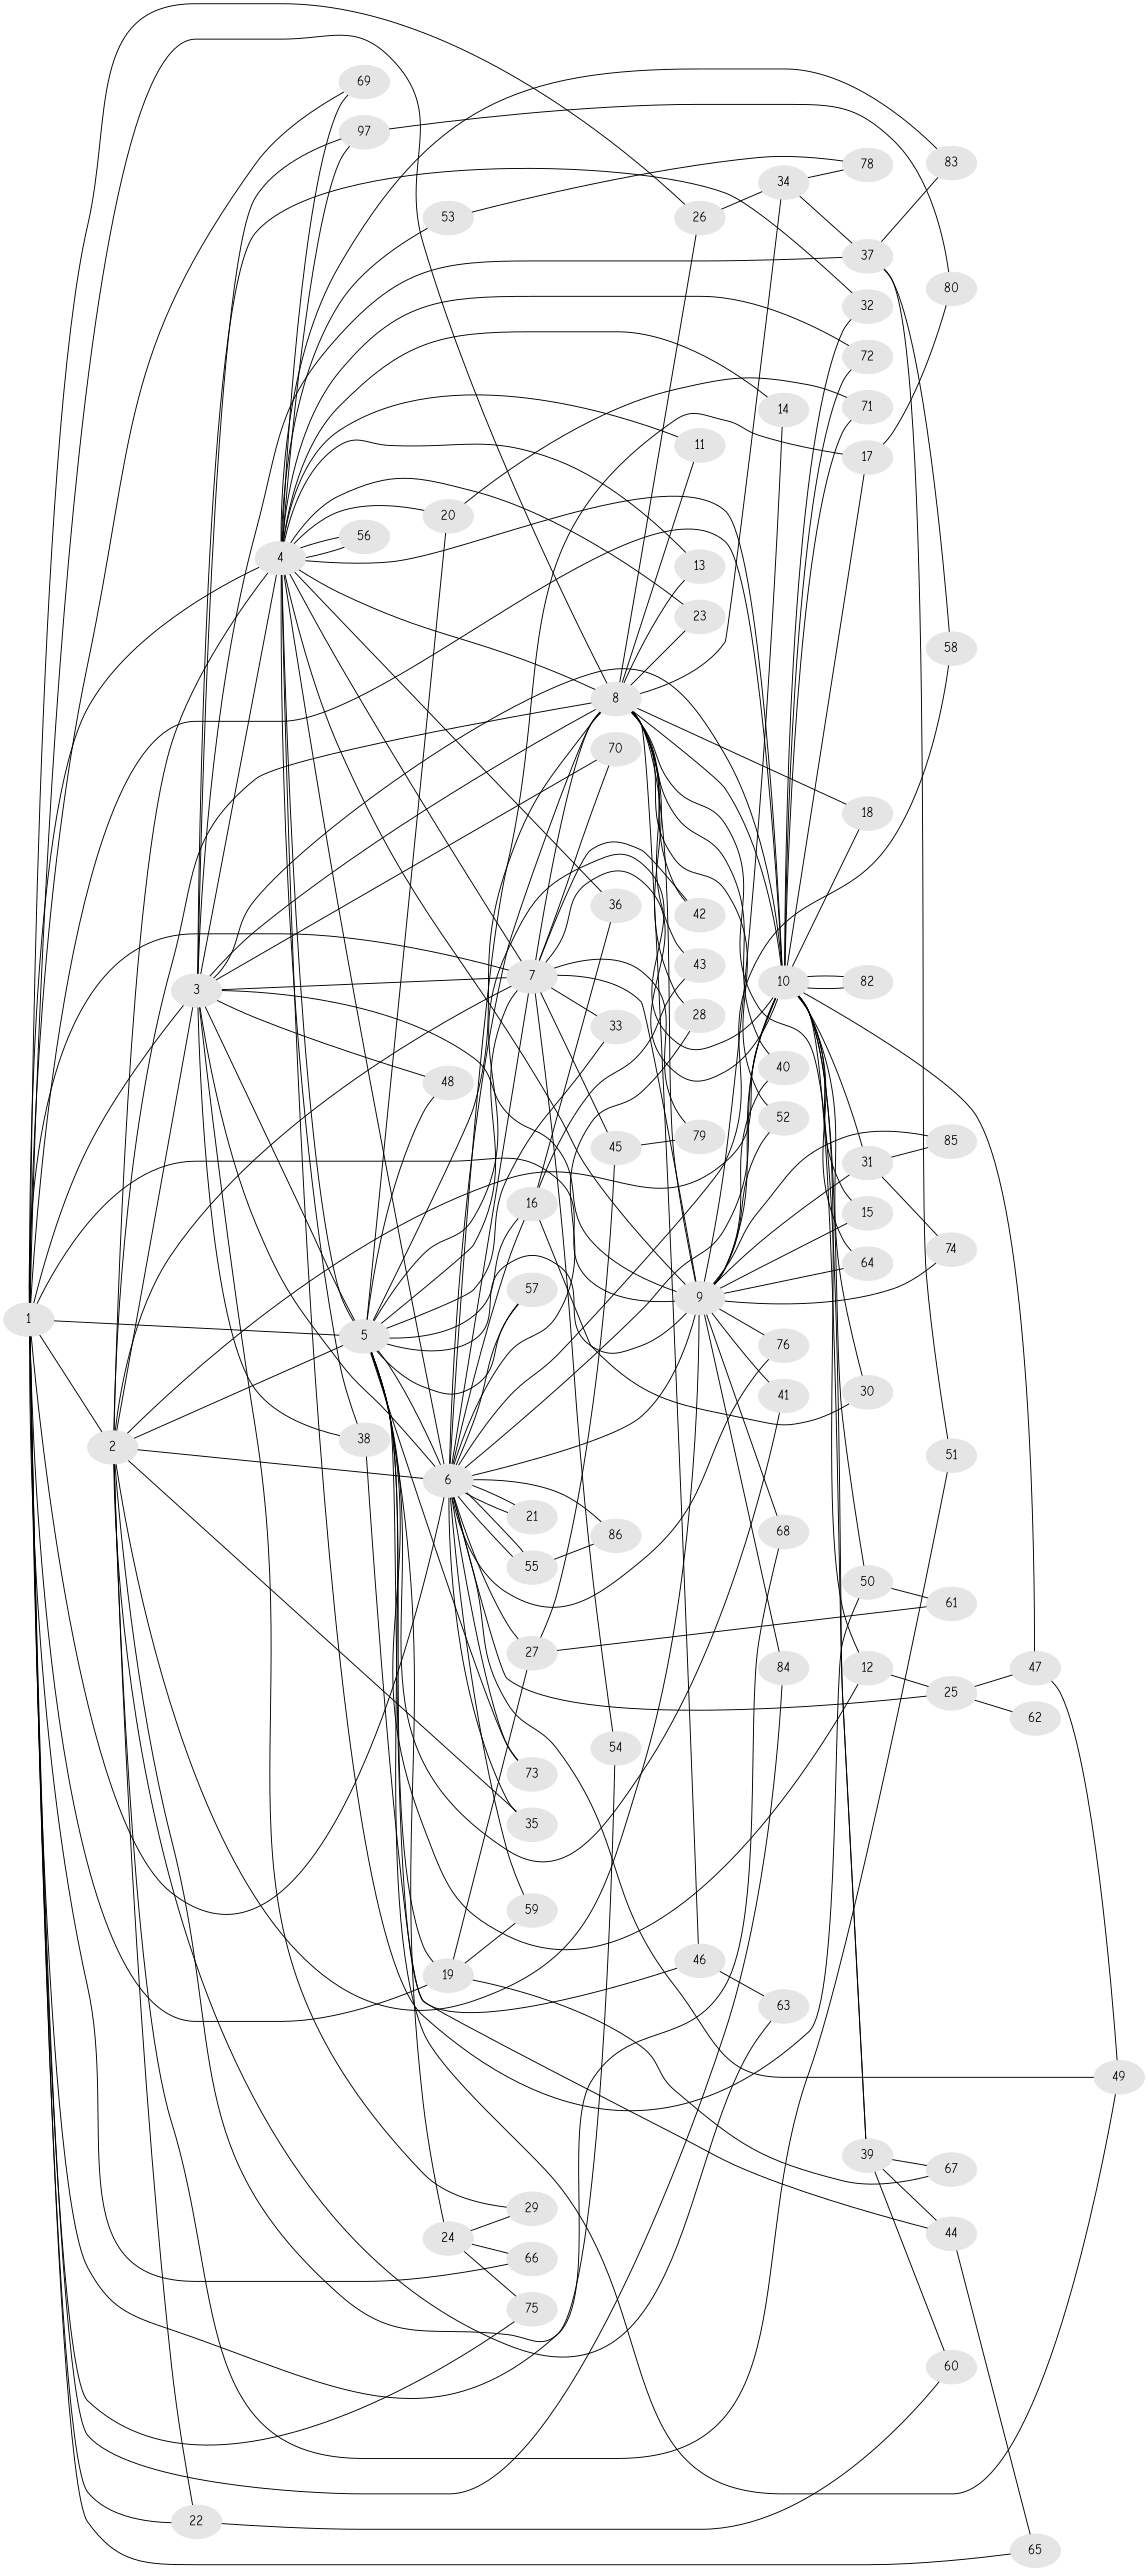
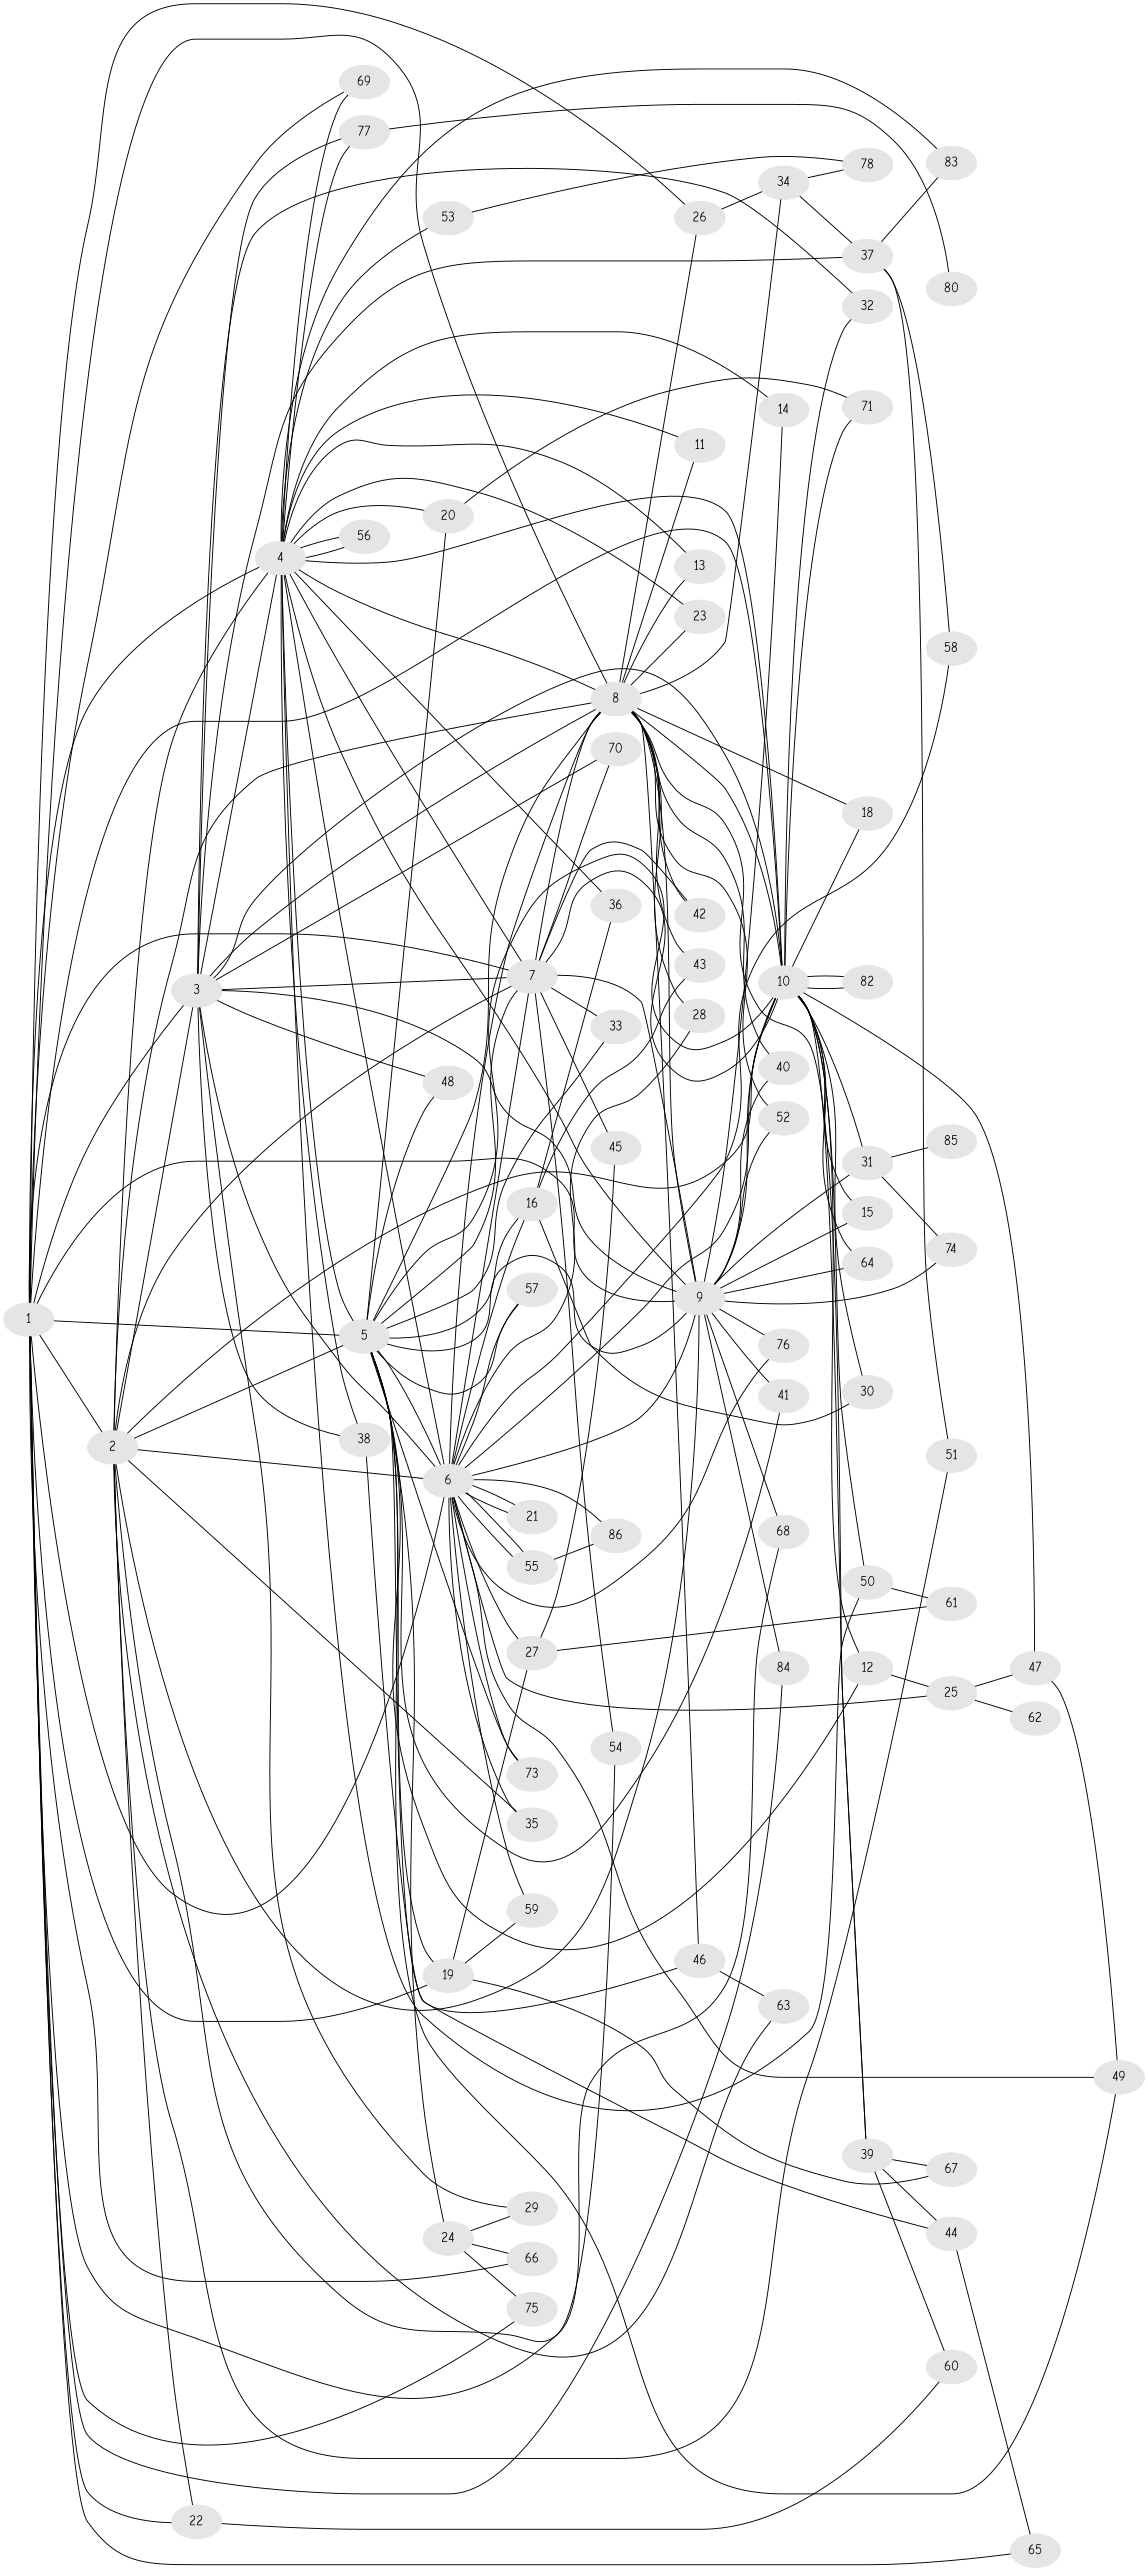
(364, 132) -> (364, 132)
(868, 357) -> none
(868, 458) -> none
(700, 1137) -> none
(795, 1167) -> none
(283, 1172) -> none
